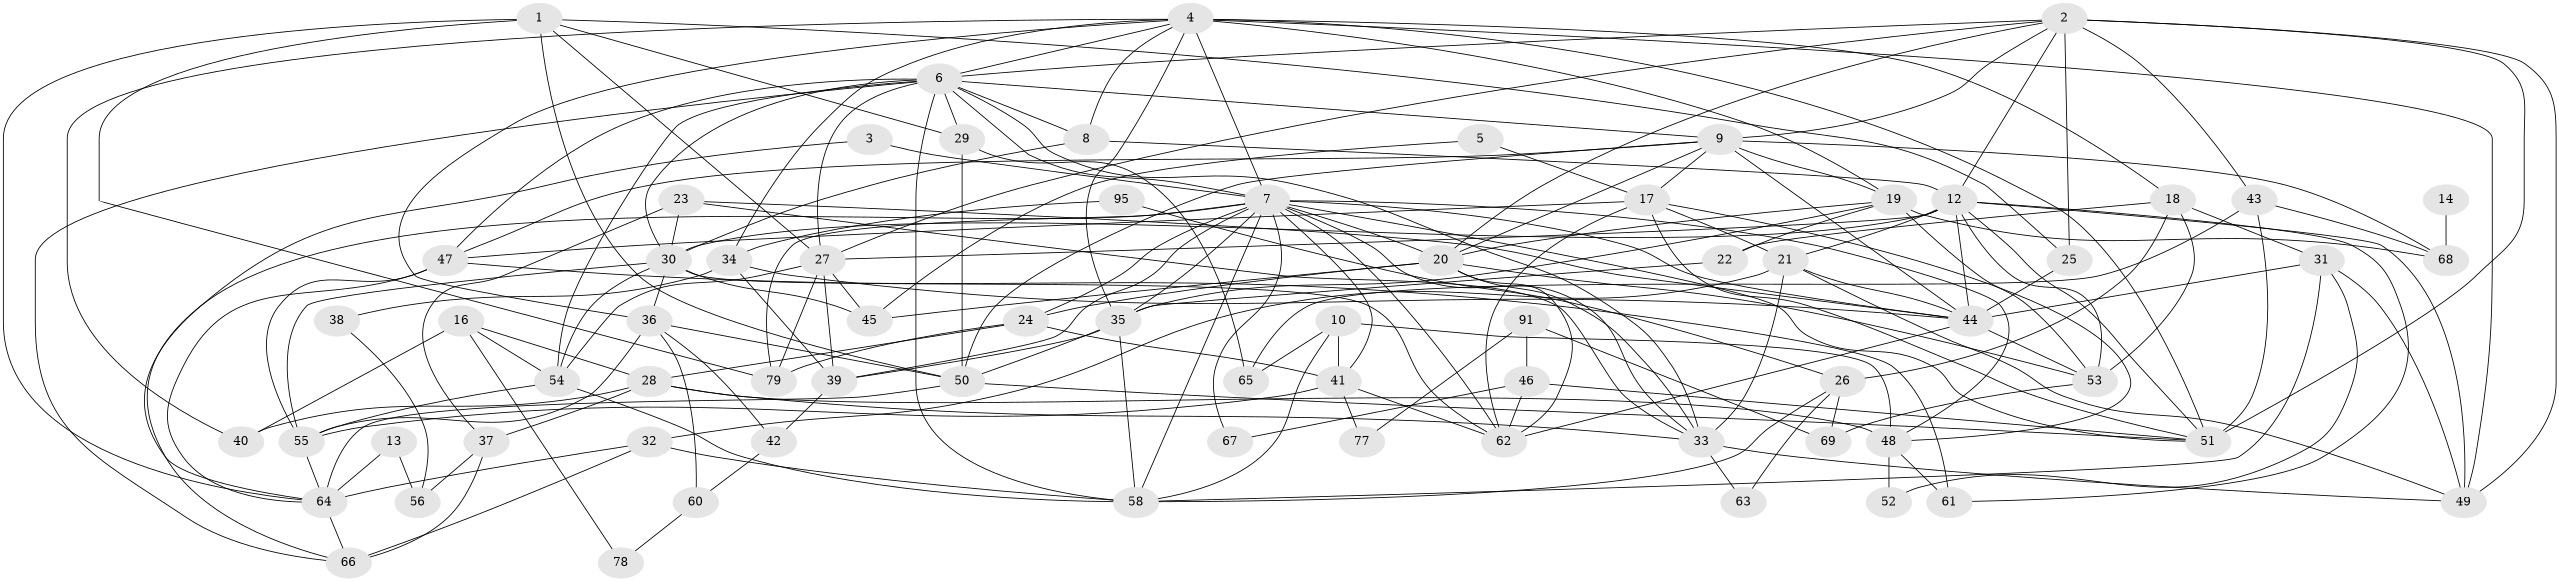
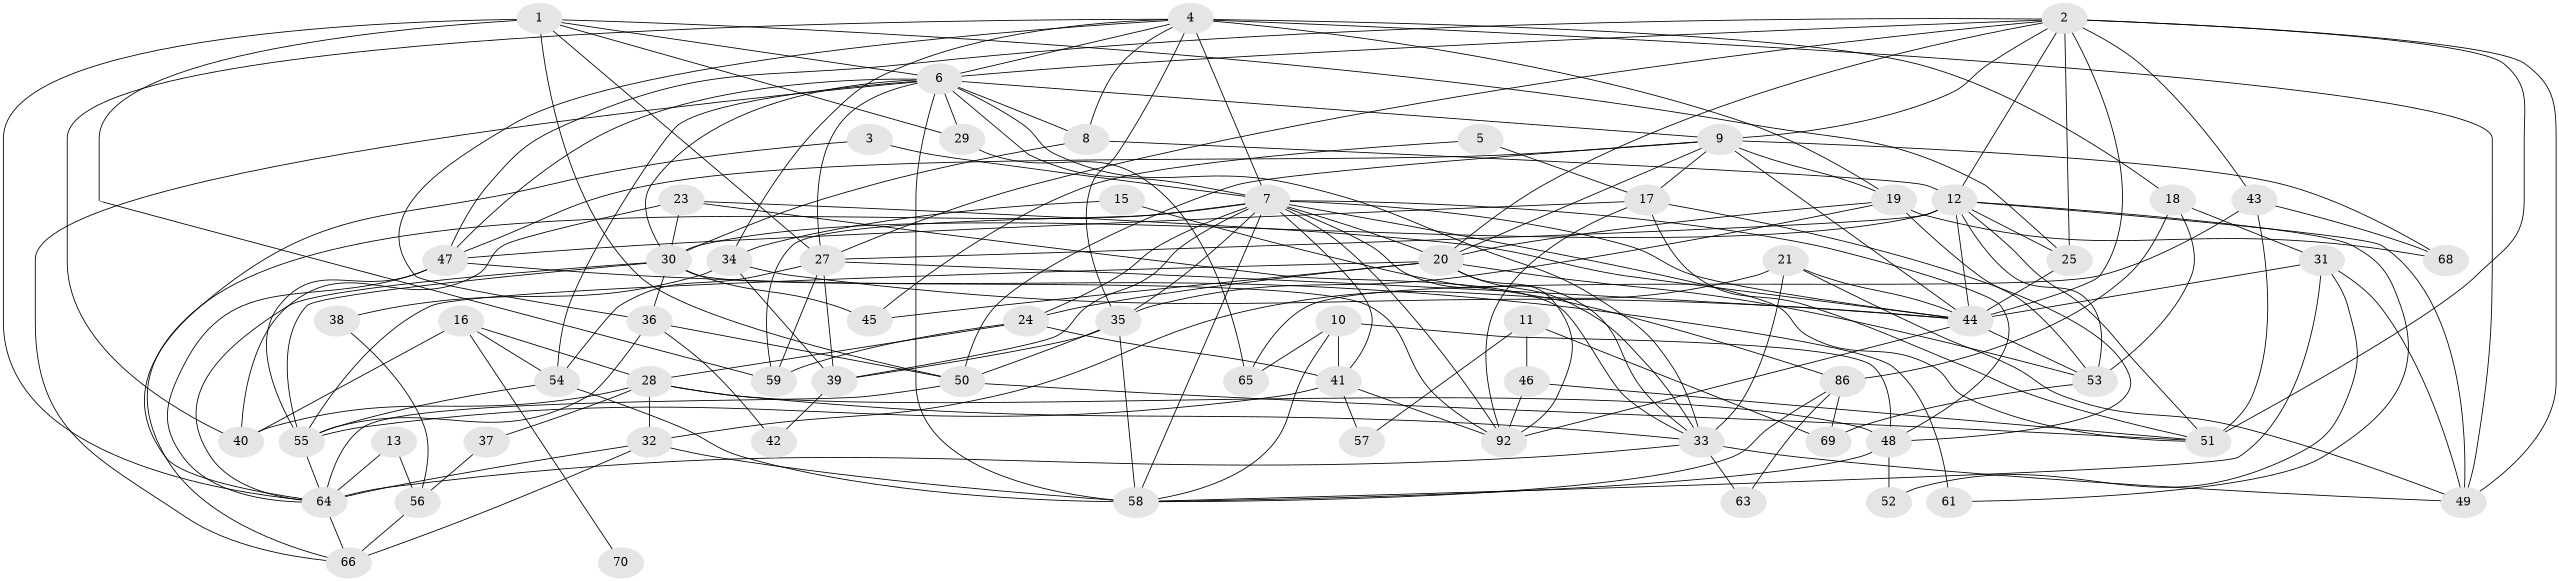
none -> (1214, 39)
none -> (739, 49)
(1777, 95) -> none
(1122, 200) -> (1122, 200)
(2446, 200) -> none
none -> (2122, 201)
(1866, 236) -> (2004, 226)
(1743, 240) -> none
(1725, 260) -> none
(536, 262) -> (506, 244)
(962, 266) -> none
none -> (895, 277)
(846, 291) -> (1204, 277)
(592, 306) -> (260, 325)
(1527, 321) -> (1527, 321)
(774, 381) -> (774, 381)
(1843, 381) -> (1843, 381)
none -> (650, 412)
(1230, 442) -> none
(1362, 442) -> (1362, 442)
(1504, 442) -> (1504, 442)
none -> (1011, 461)
(1919, 472) -> (1696, 480)
(696, 502) -> none
(444, 521) -> (383, 533)
(621, 563) -> (621, 563)
